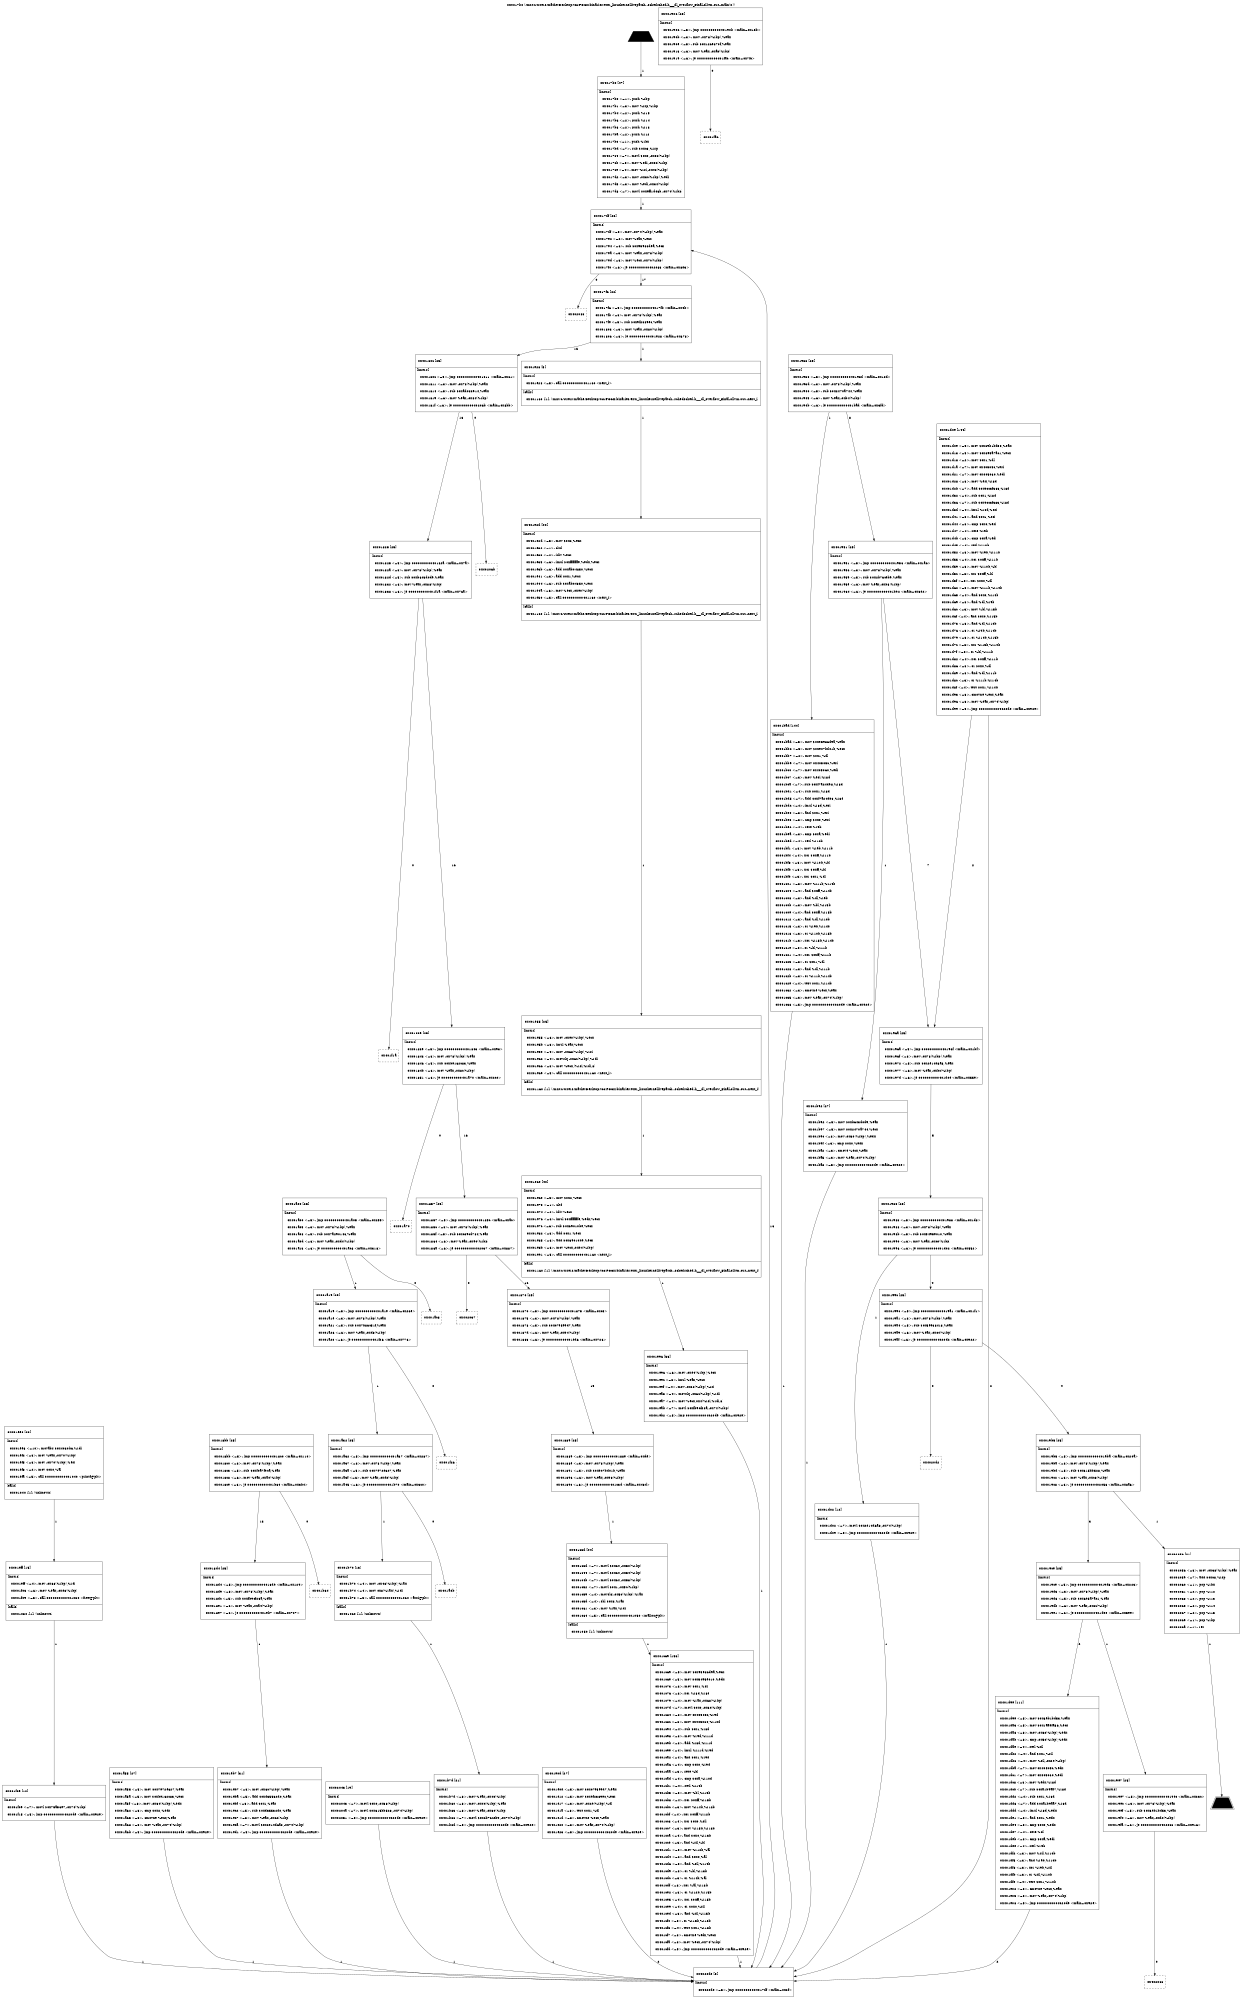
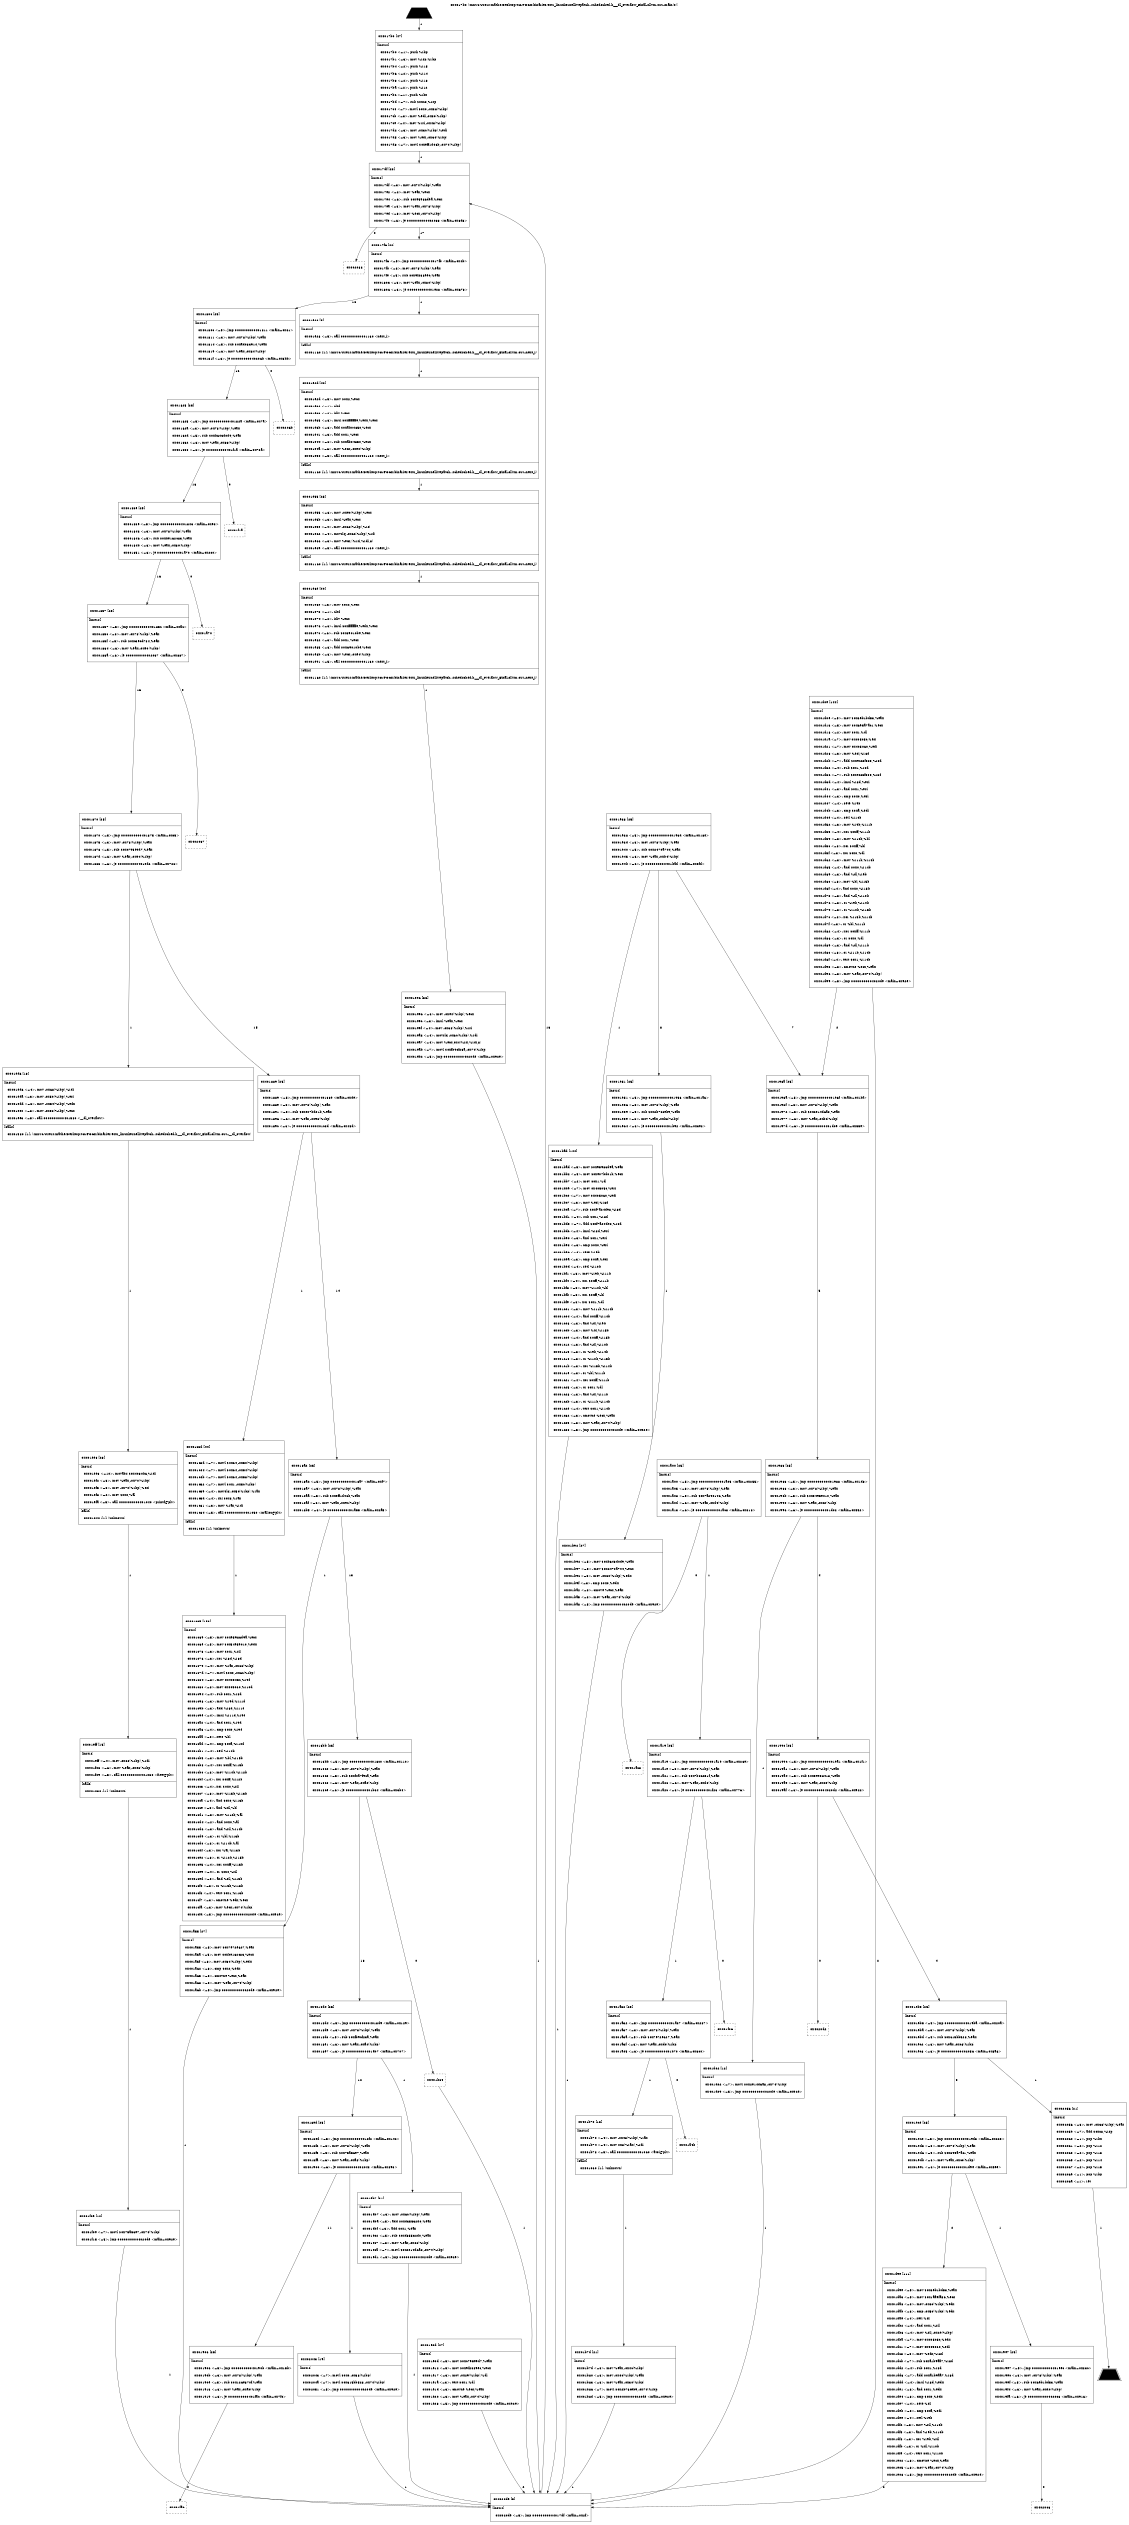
(906, 812) -> (738, 972)
none -> (128, 1104)
none -> (339, 1488)
(739, 1961) -> (526, 2280)
none -> (350, 2145)
